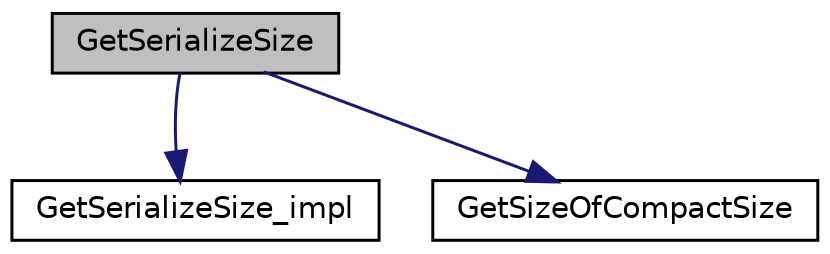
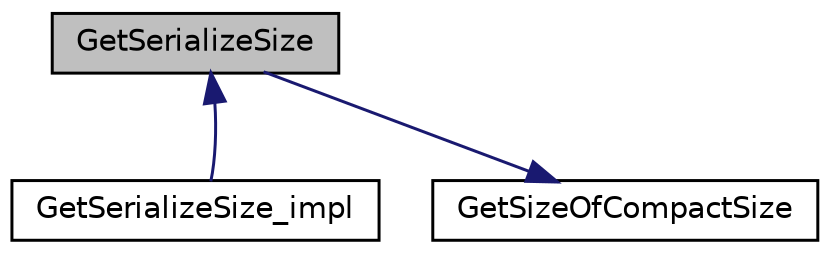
(176, 112) -> (215, 142)
